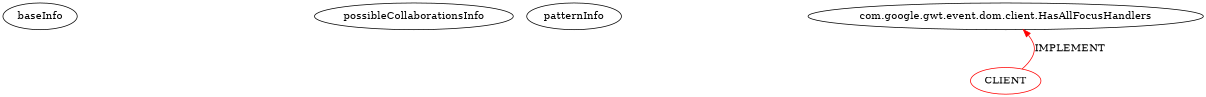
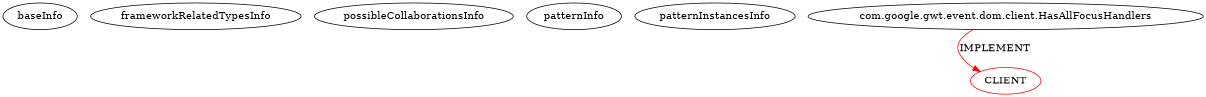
none -> (196, 16)
none -> (715, 16)
(1034, 53) -> (958, 49)
